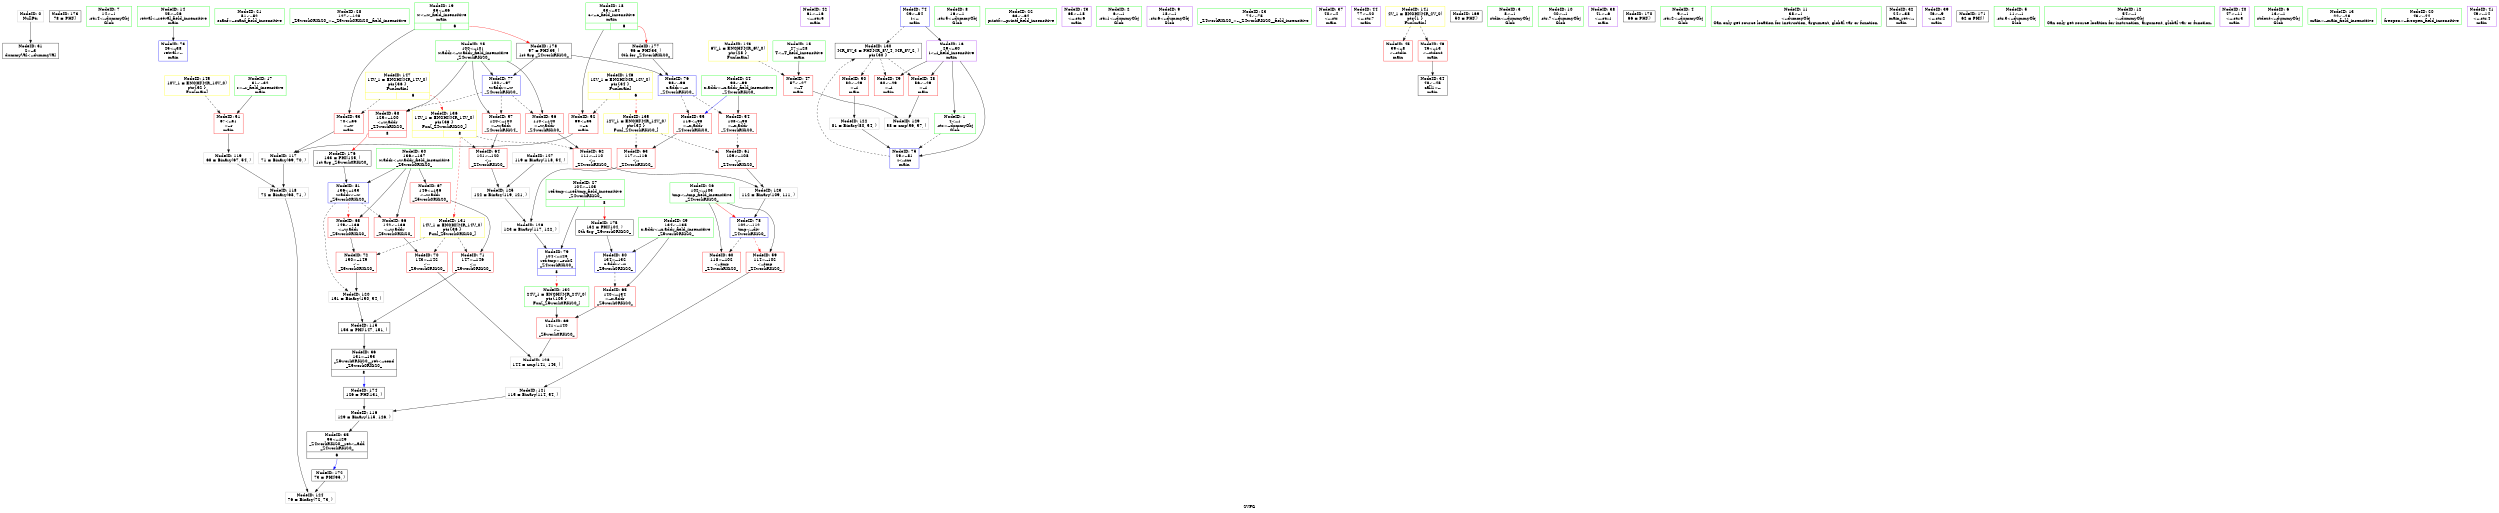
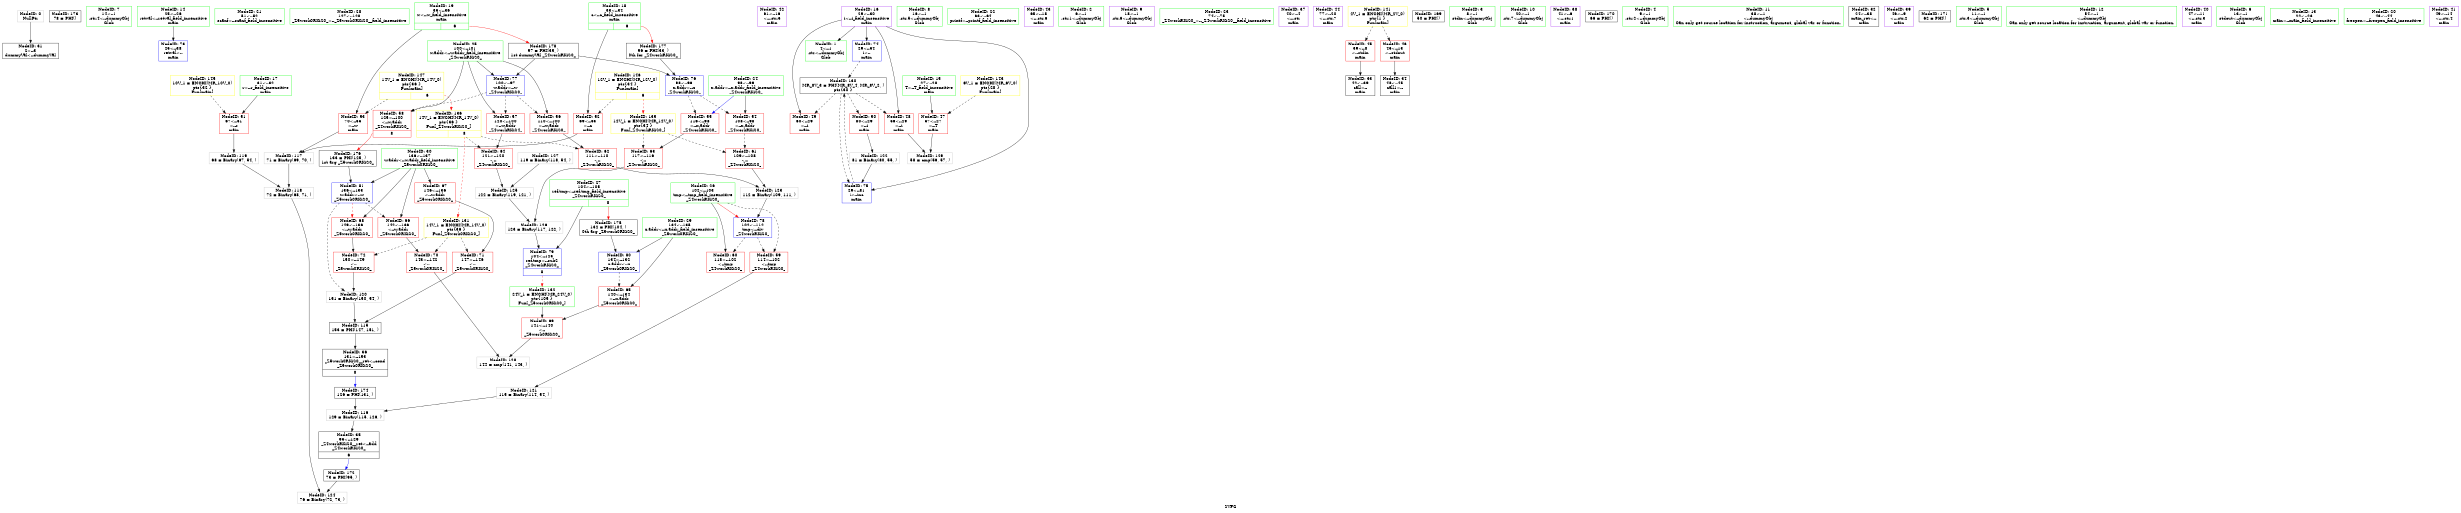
(932, 33) -> (867, 32)
(544, 55) -> (543, 55)
none -> (1360, 86)
(854, 126) -> (874, 160)
(931, 140) -> (840, 137)
(766, 212) -> (768, 212)
(756, 243) -> (760, 243)
